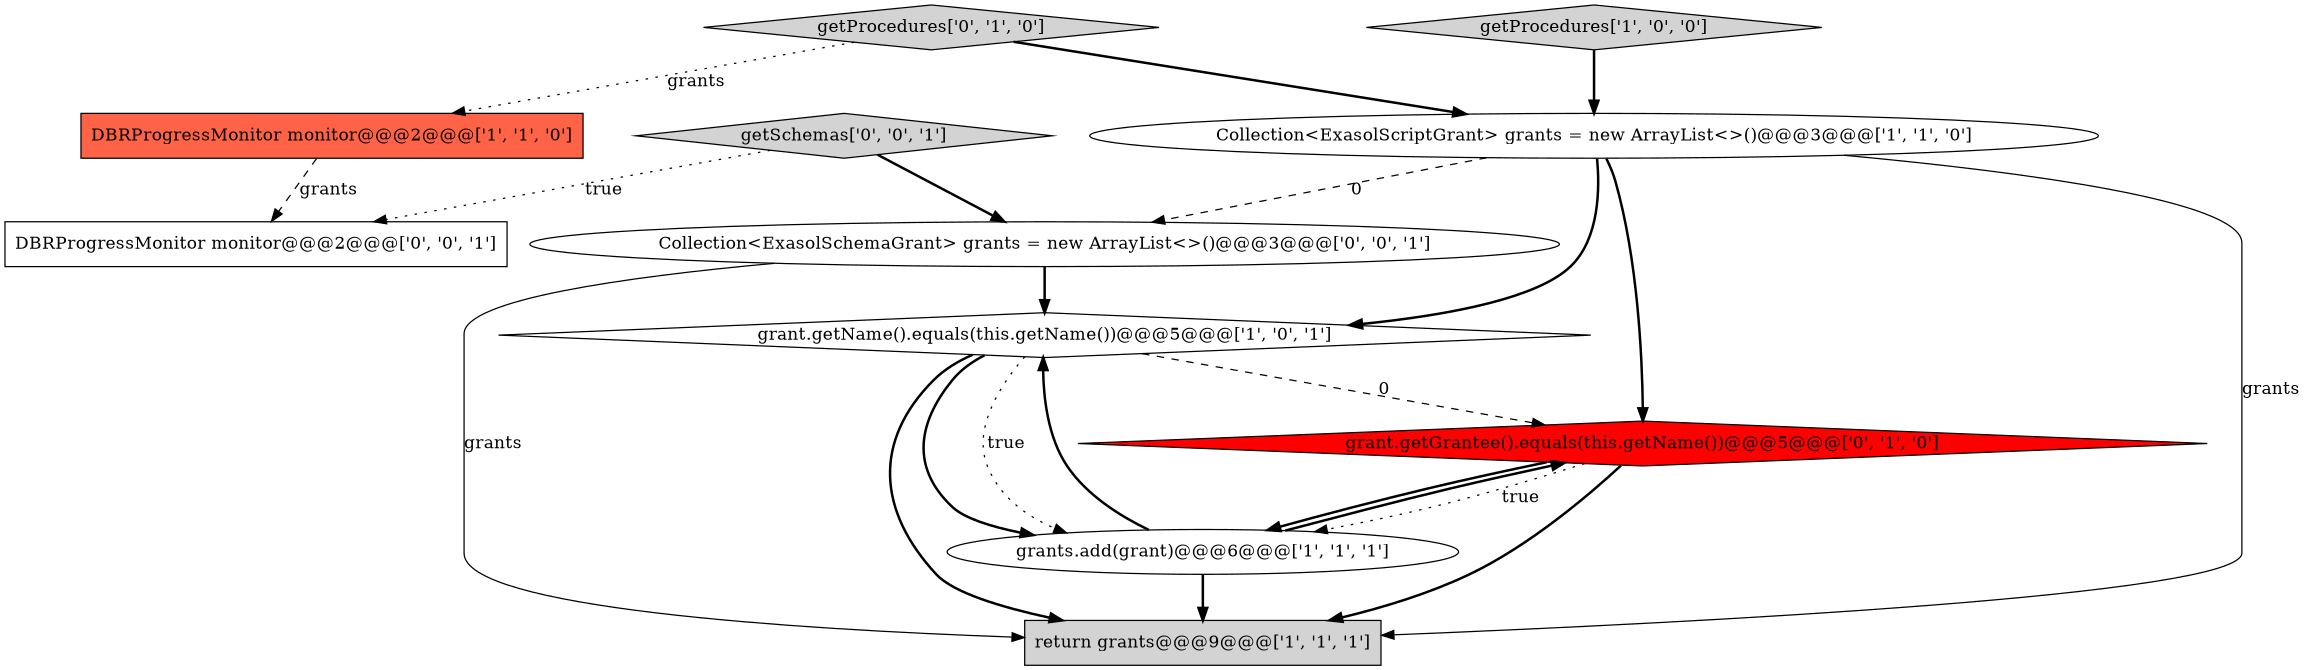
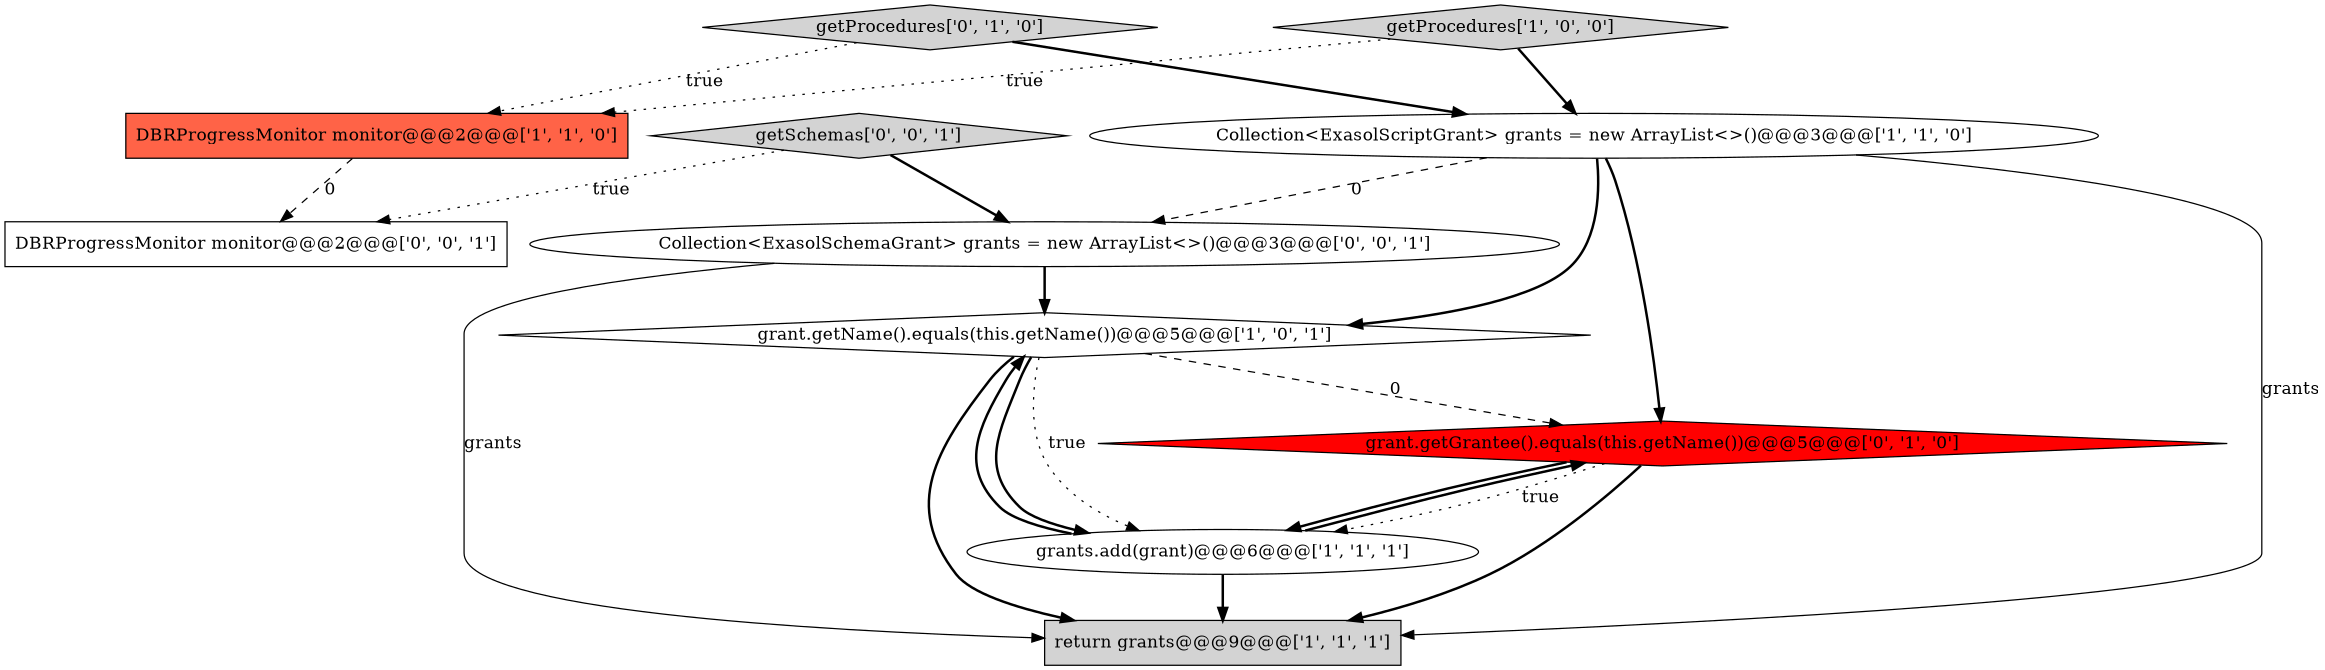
none -> (1002, 76)
(696, 82) -> (705, 82)
(329, 190) -> (331, 190)
